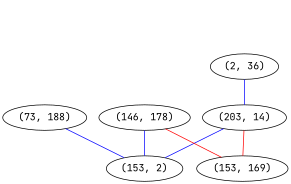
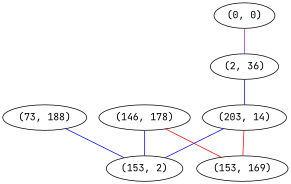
none -> (244, 16)
